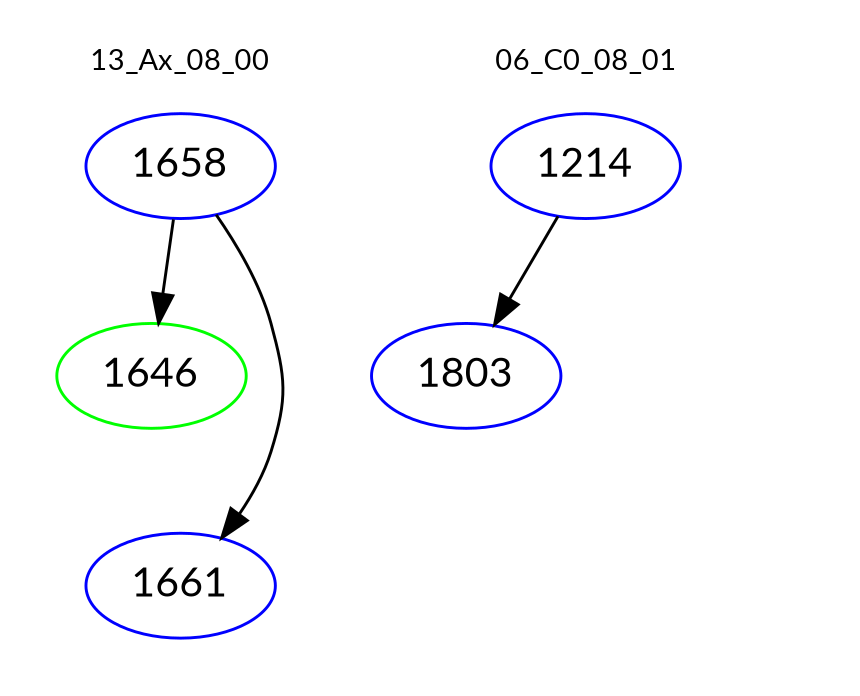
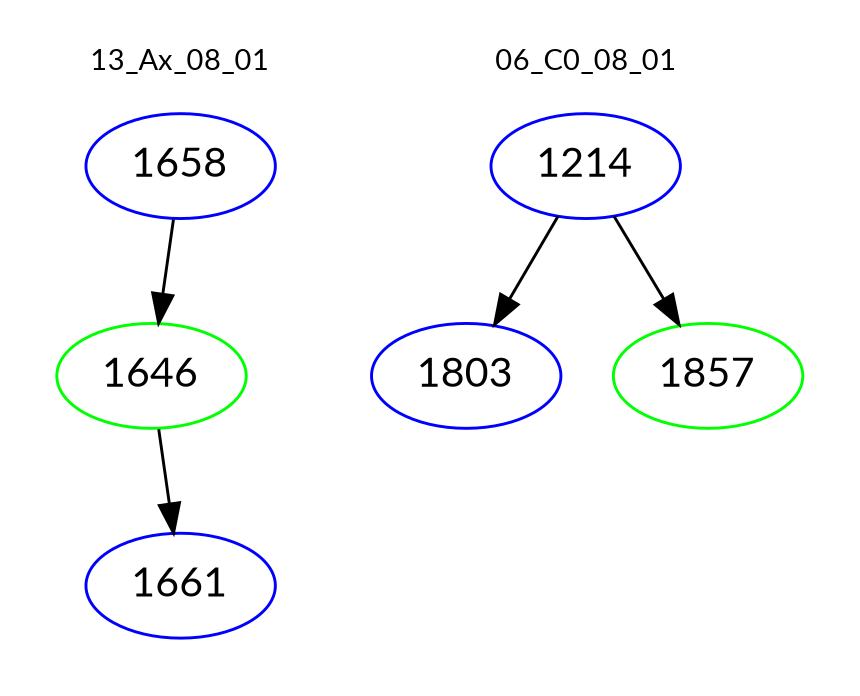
(181, 63) -> (181, 63)
(280, 362) -> (164, 467)
none -> (708, 376)
